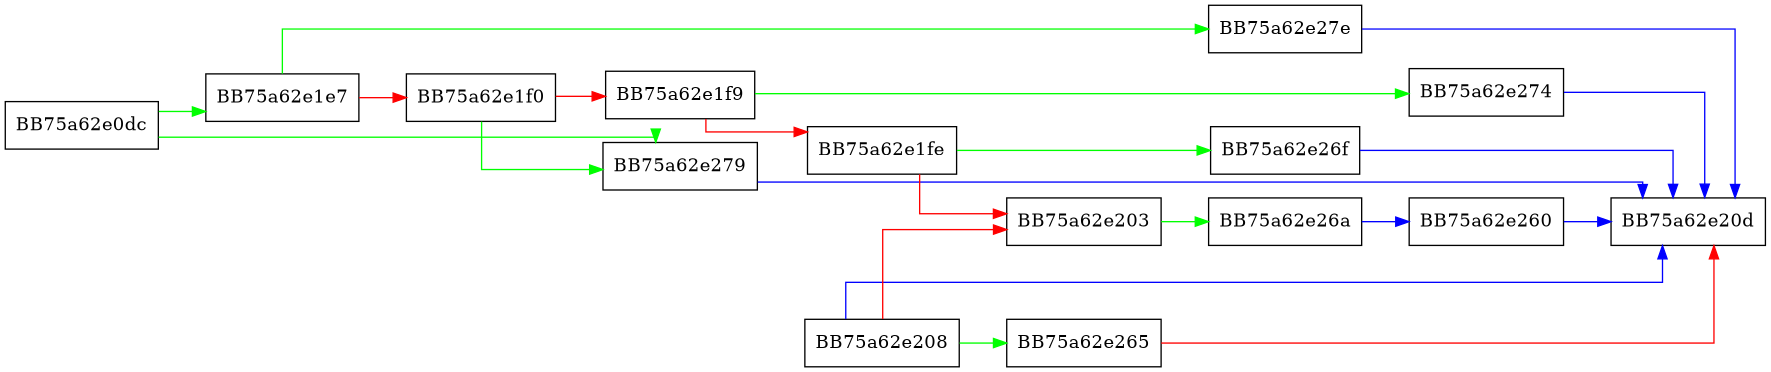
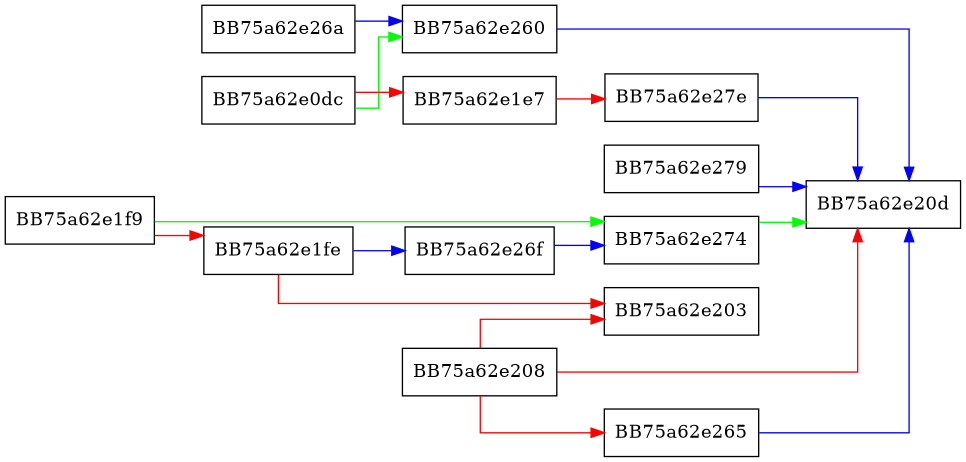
(717, 29) -> (574, 99)
(1680, 92) -> (776, 222)
(481, 98) -> none
(176, 111) -> (371, 92)
(407, 137) -> (379, 79)
(1077, 150) -> (373, 251)
(1533, 150) -> (573, 245)
(1178, 222) -> none
(1248, 282) -> (773, 372)
(976, 343) -> (517, 433)
(1480, 343) -> (909, 412)
